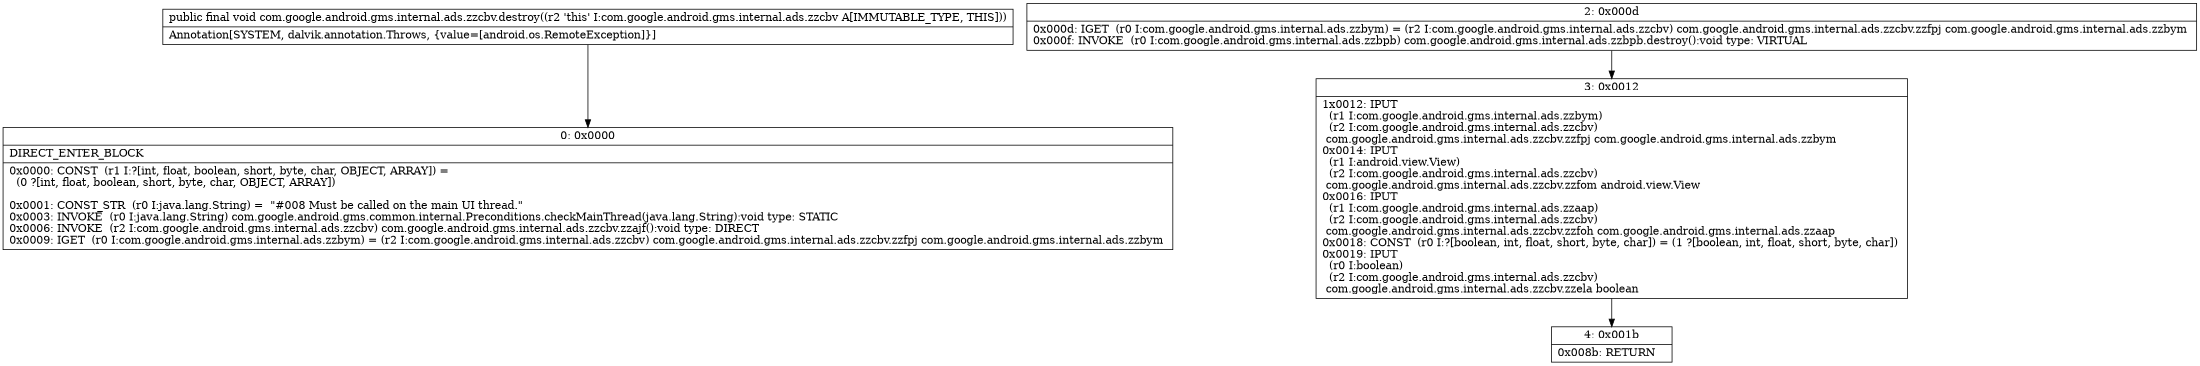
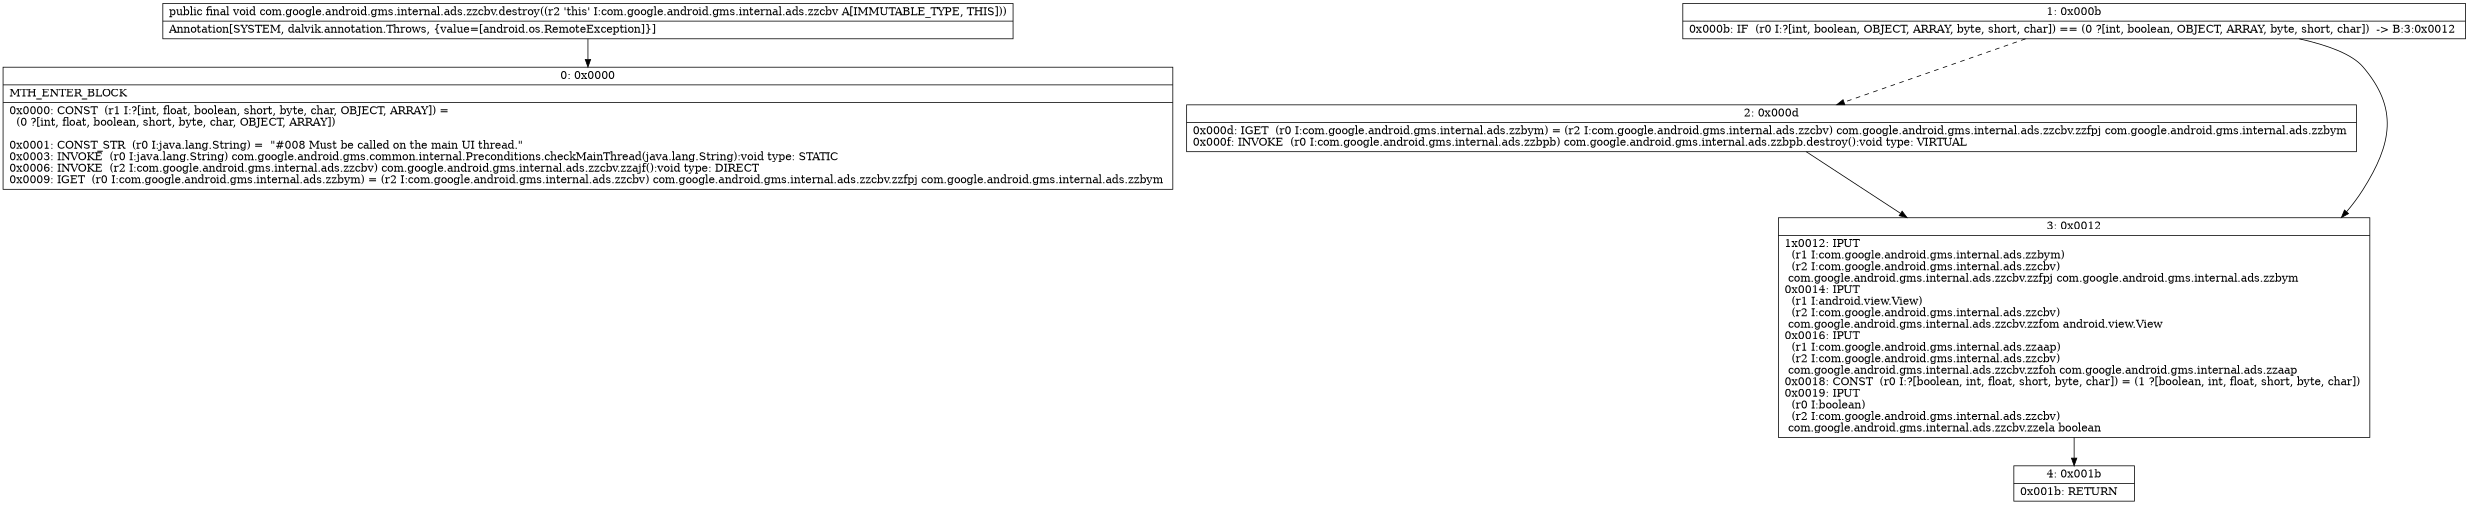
none -> (2074, 21)
(76, 154) -> (68, 93)
(1612, 353) -> (2074, 492)
